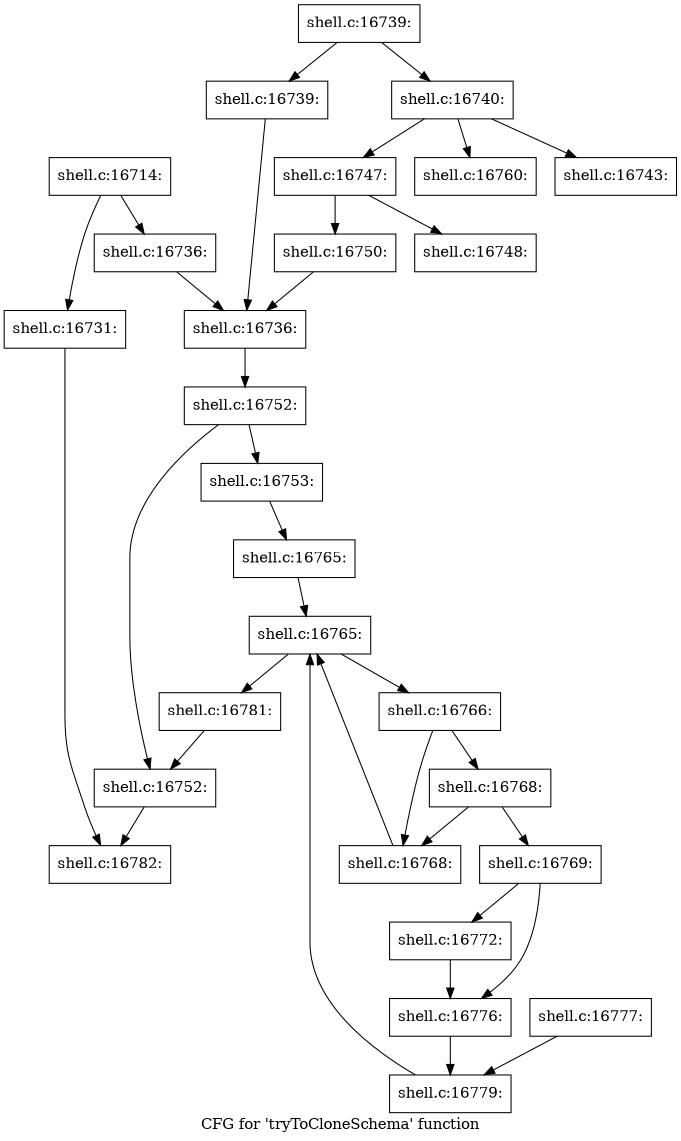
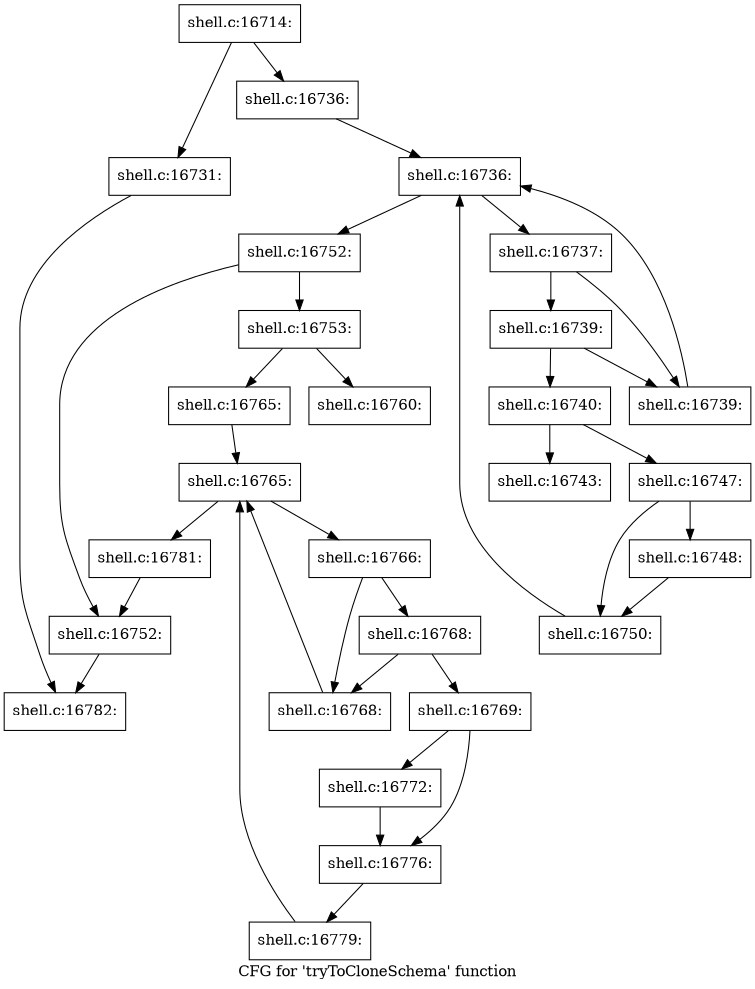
(462, 133) -> (331, 364)
none -> (551, 253)
none -> (649, 594)
(591, 1017) -> none
